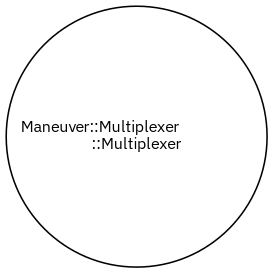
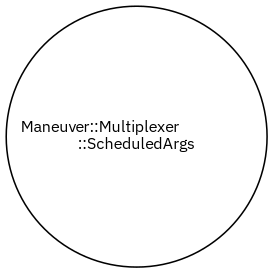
(137, 137) -> (137, 137)
